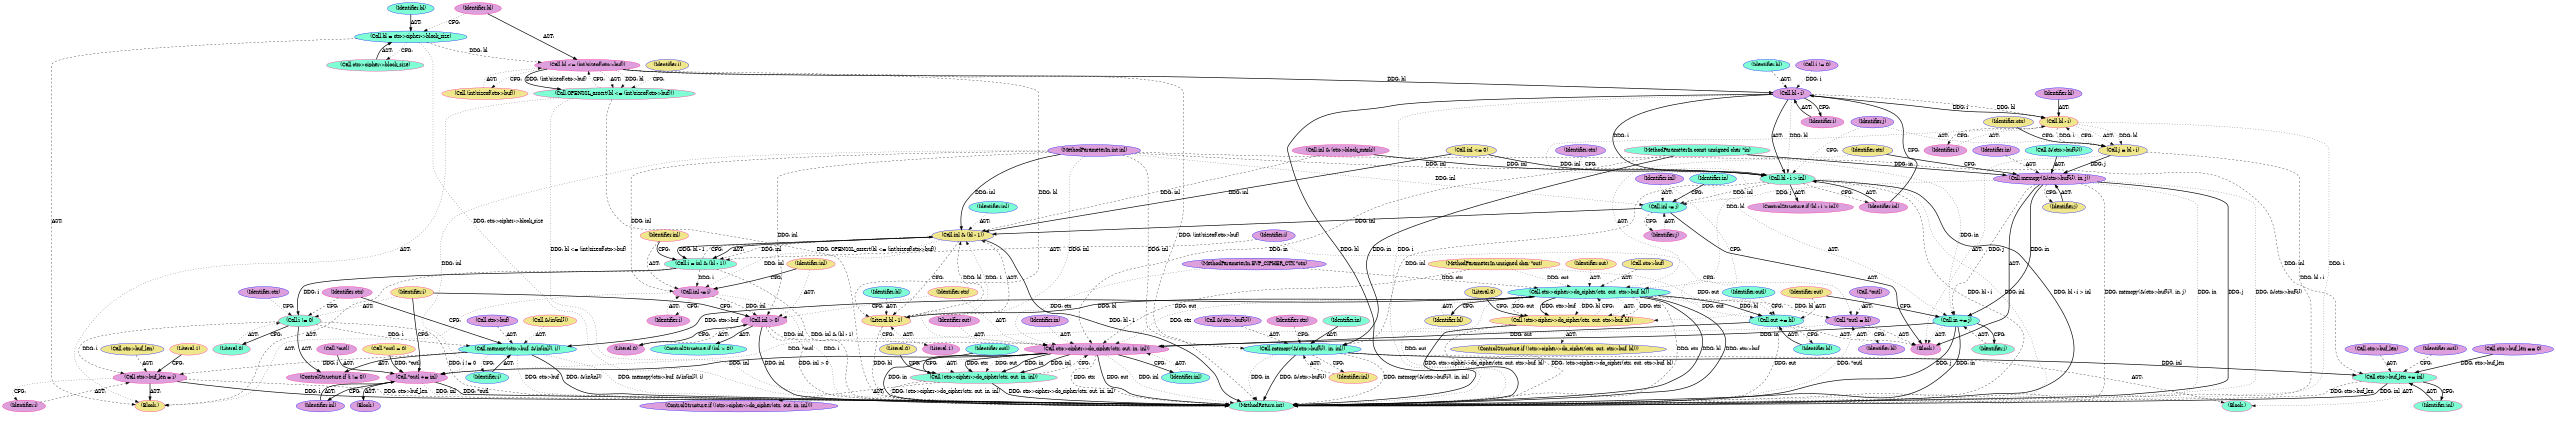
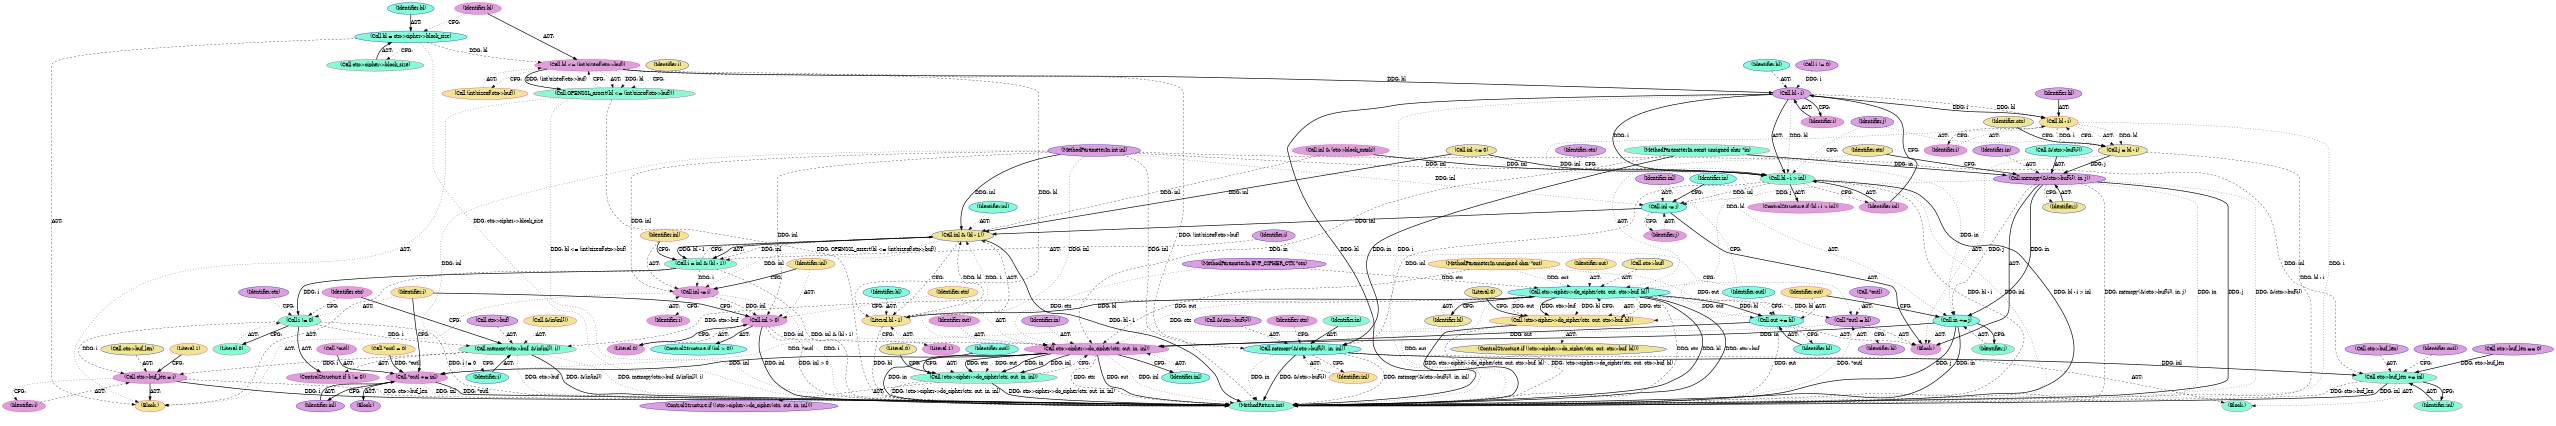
(1049, 300) -> (1049, 300)
(518, 349) -> (518, 349)
(389, 359) -> (389, 359)
